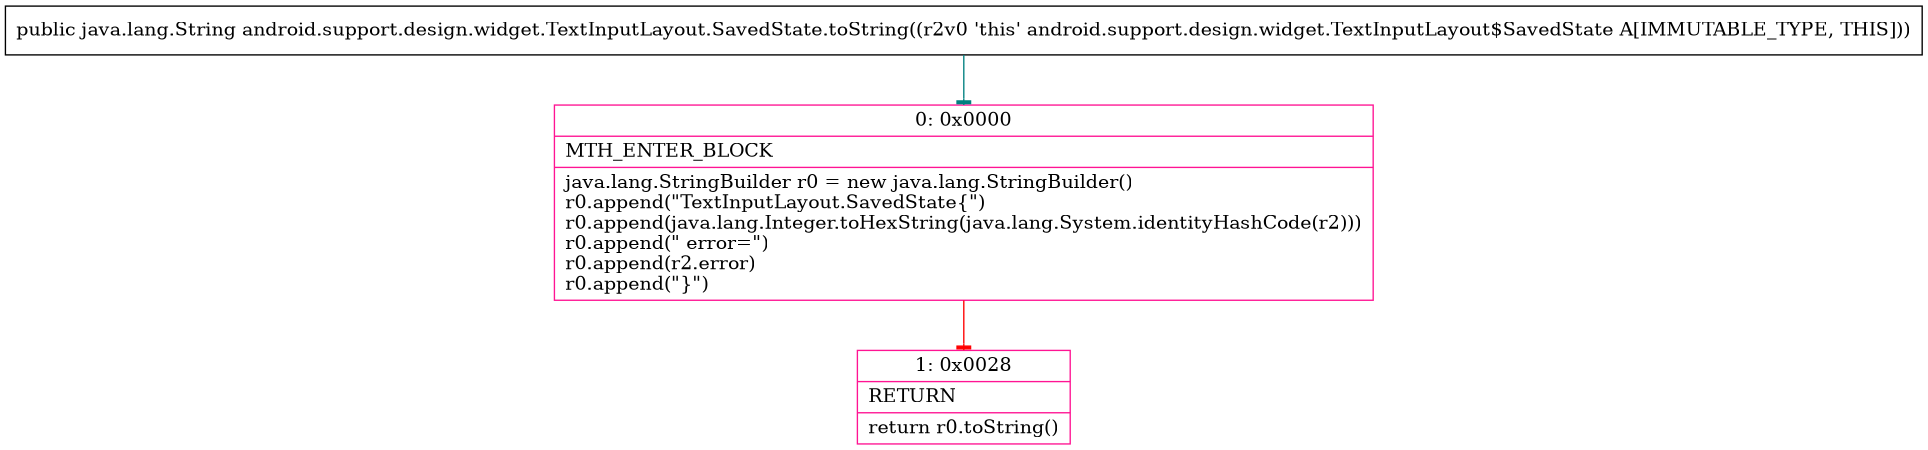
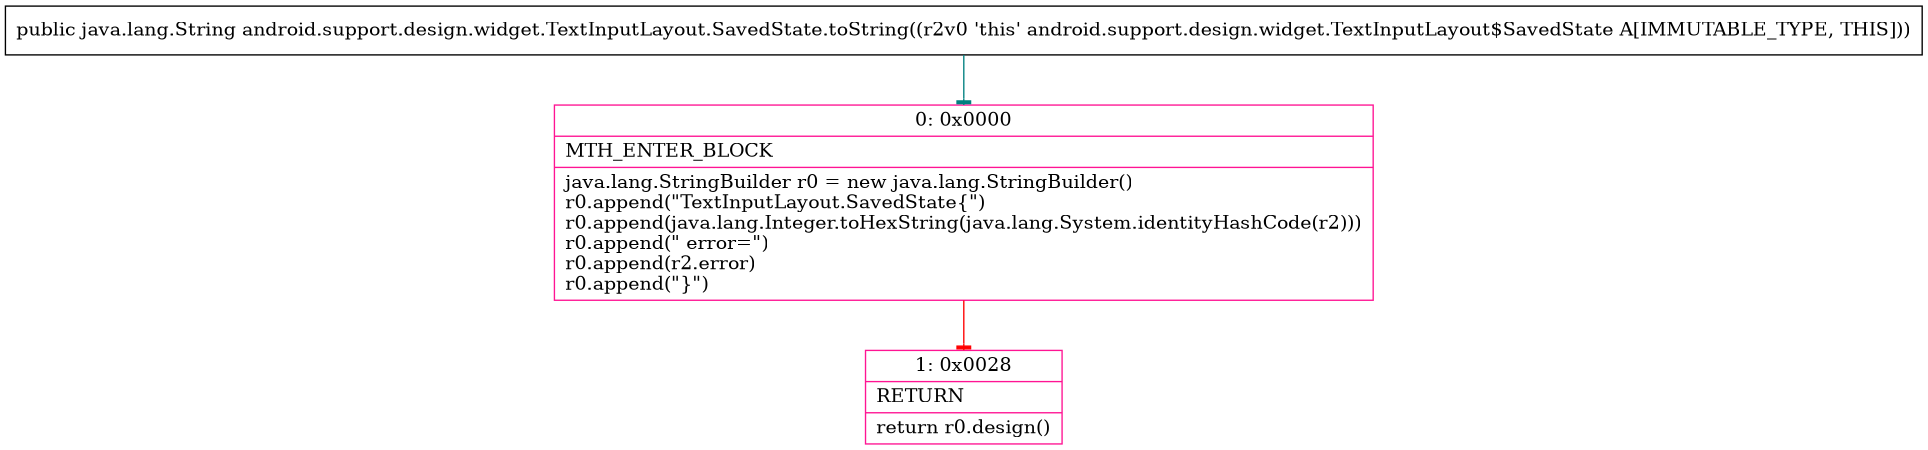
(964, 428) -> (964, 428)
